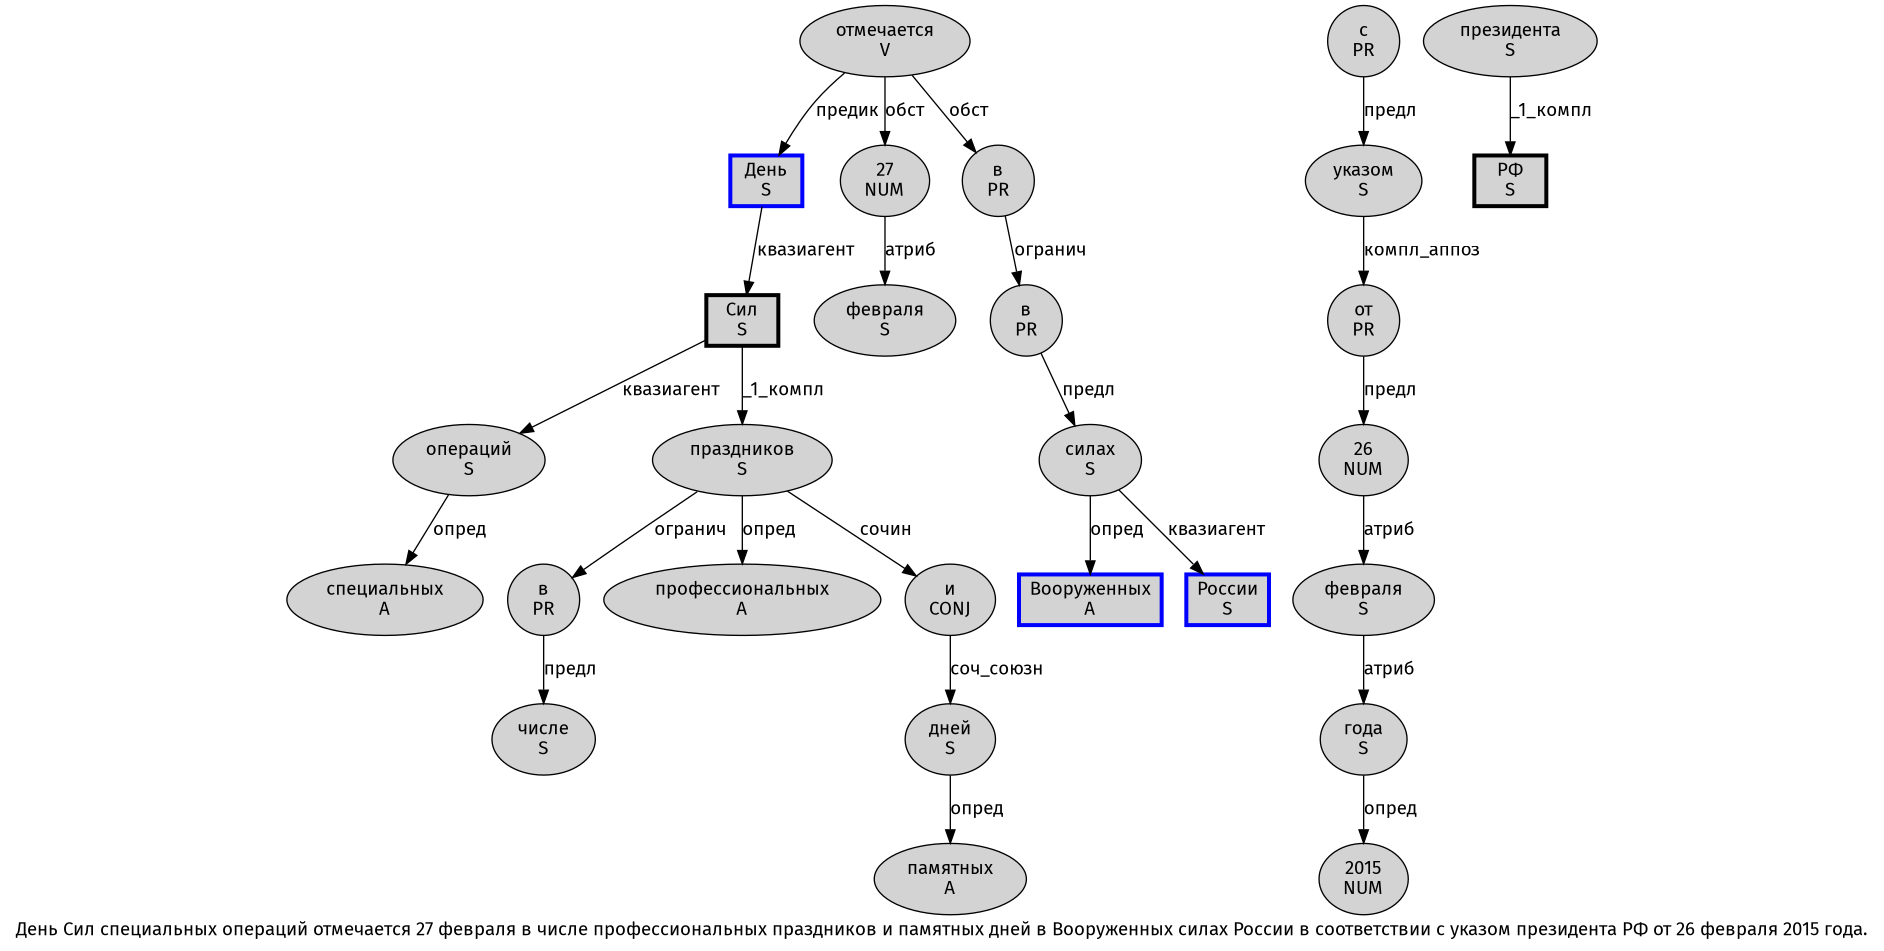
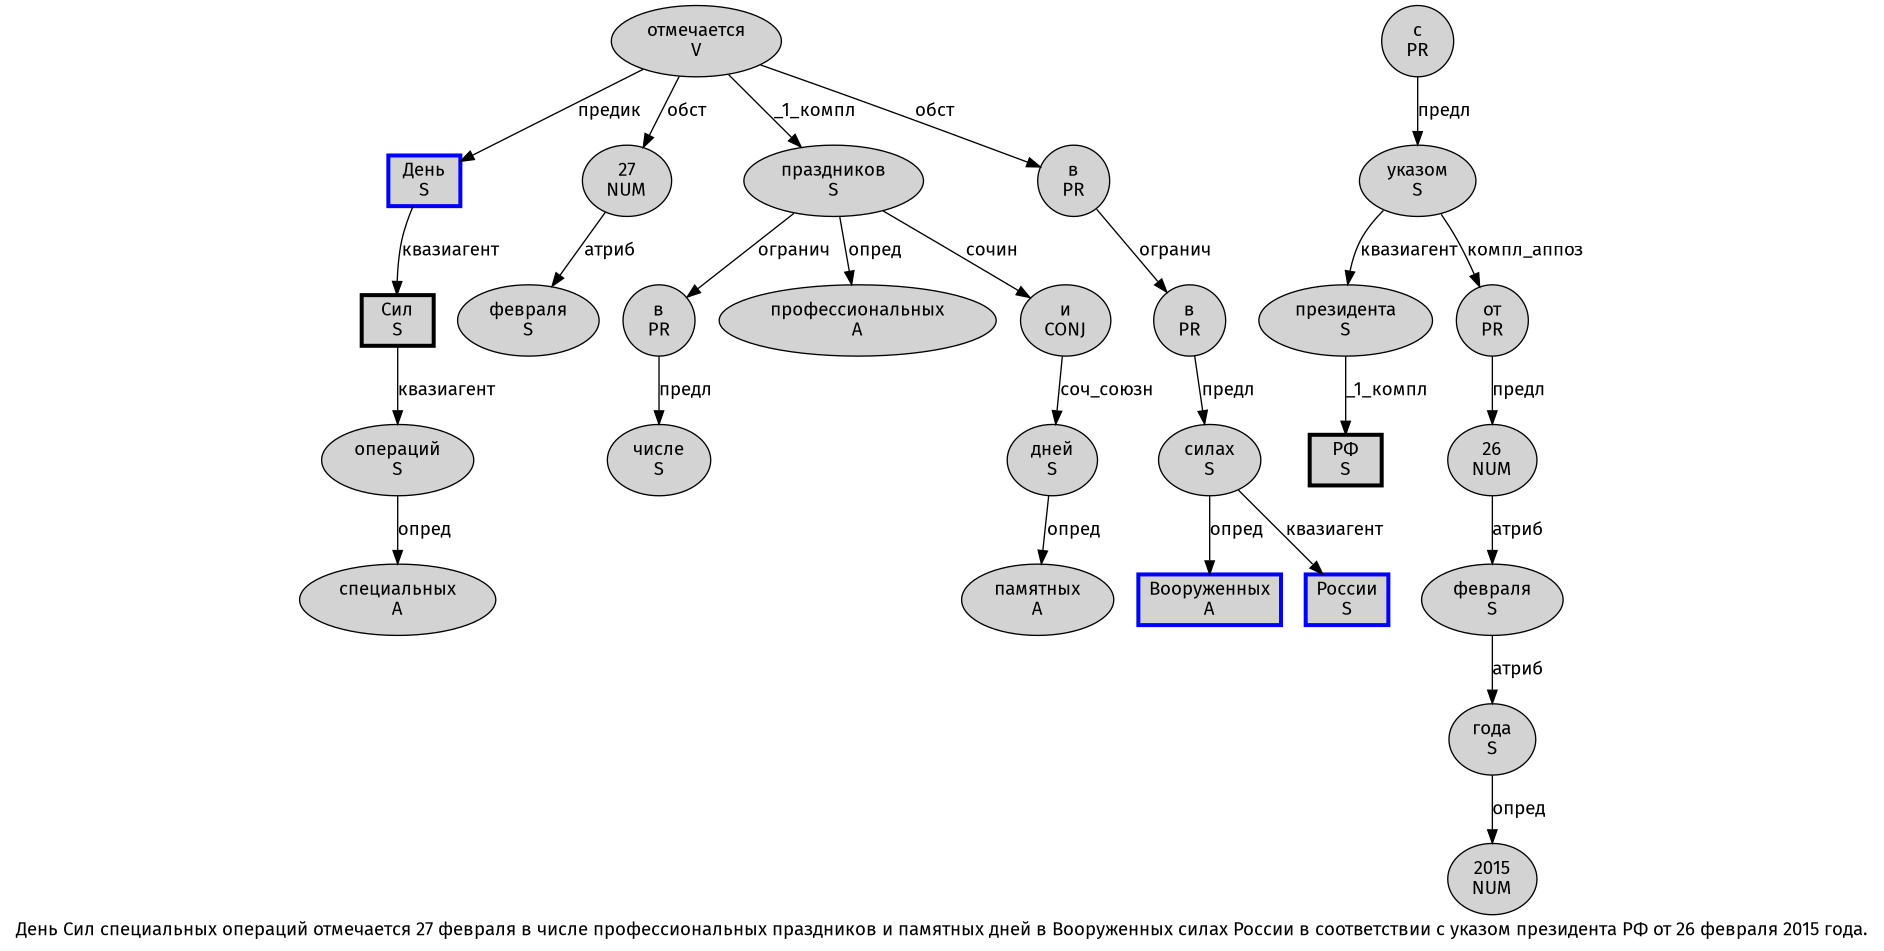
none -> (1362, 238)
(742, 378) -> (760, 106)
